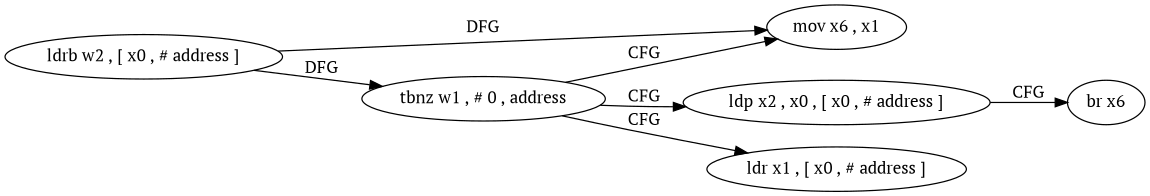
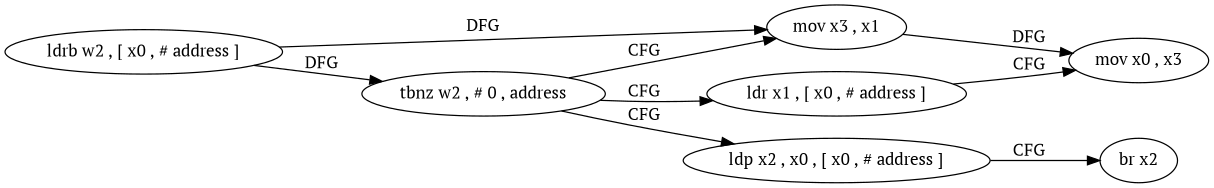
(837, 27) -> (837, 27)
none -> (1139, 61)
(484, 99) -> (484, 94)
(1106, 102) -> (1139, 161)
